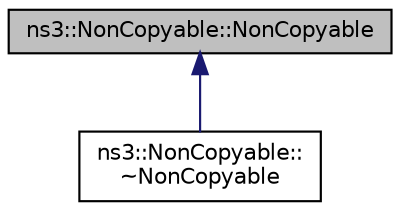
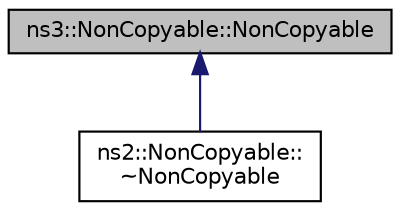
(200, 166) -> (200, 166)
